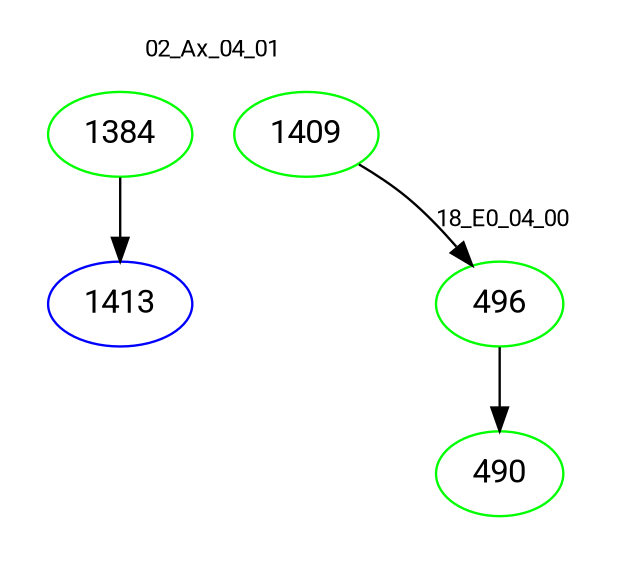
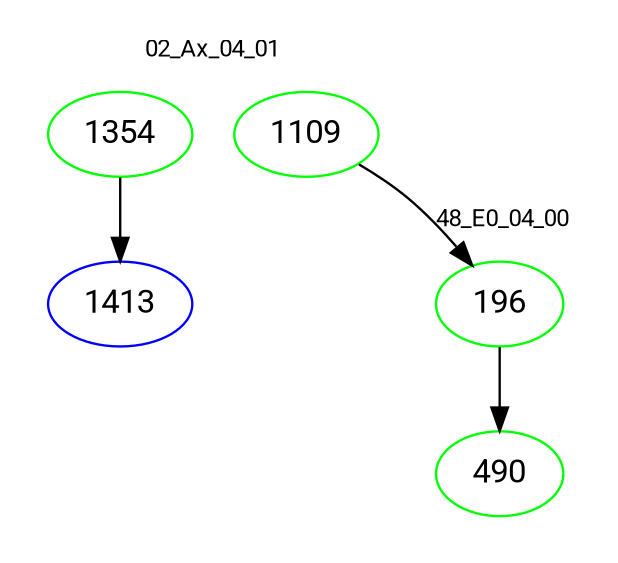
(120, 134) -> (120, 134)
(306, 134) -> (306, 134)
(503, 220) -> (503, 220)
(500, 304) -> (500, 304)
